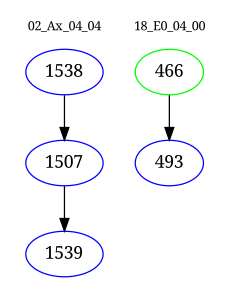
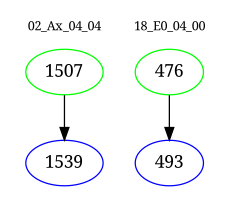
(64, 72) -> none
(169, 72) -> (169, 72)
(64, 163) -> (64, 72)
